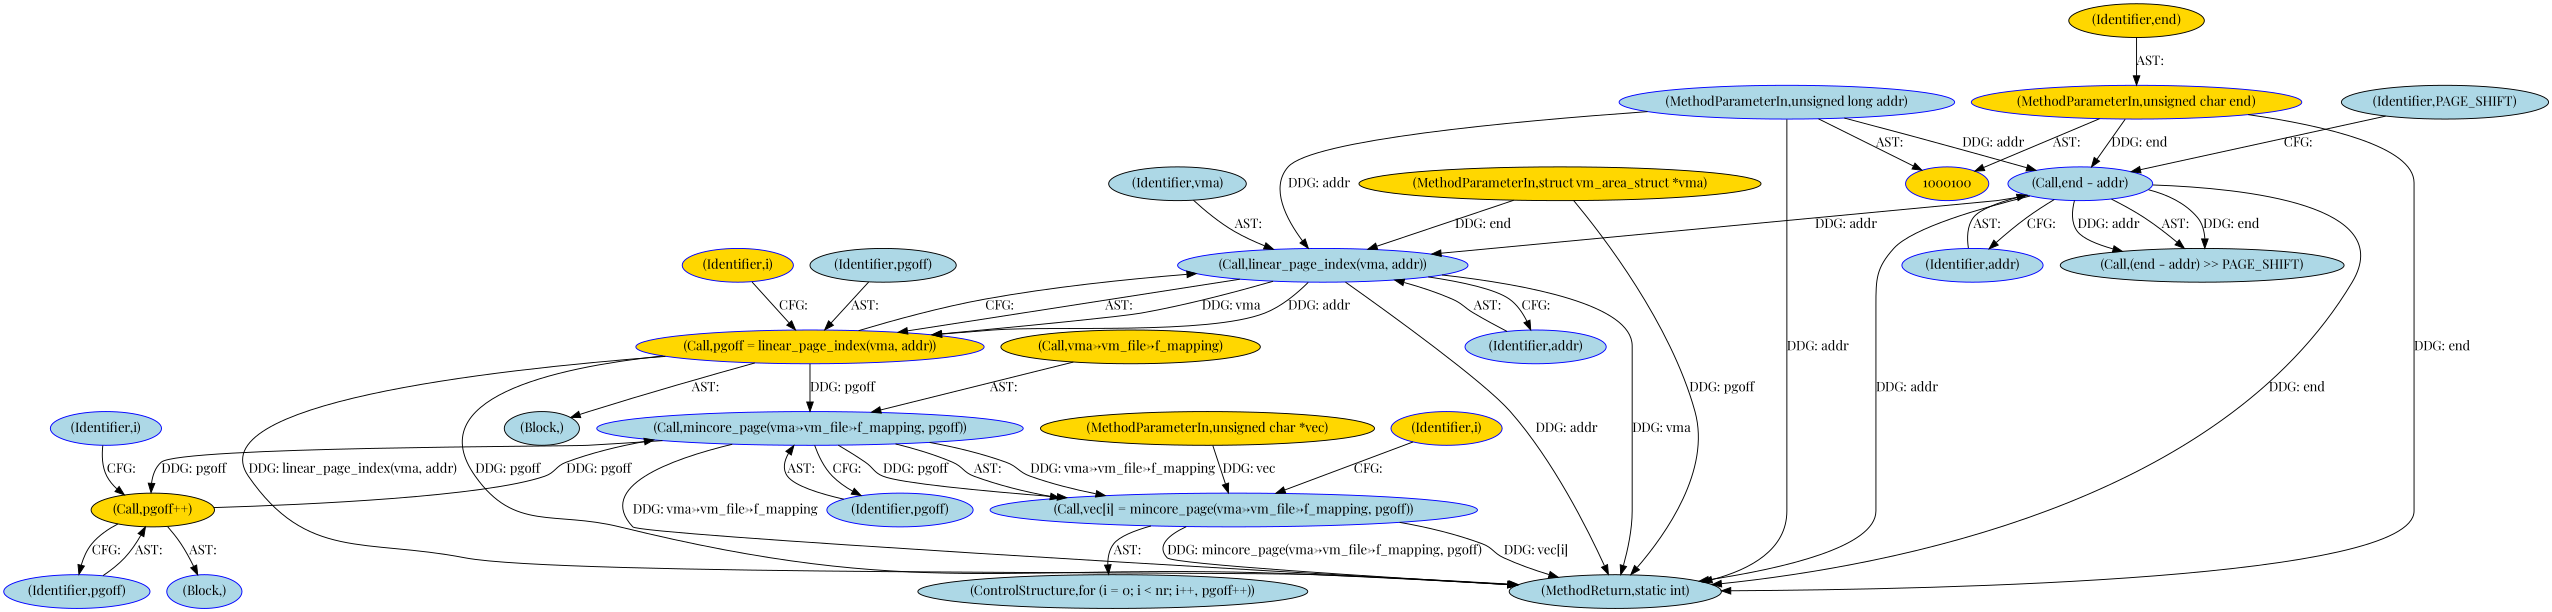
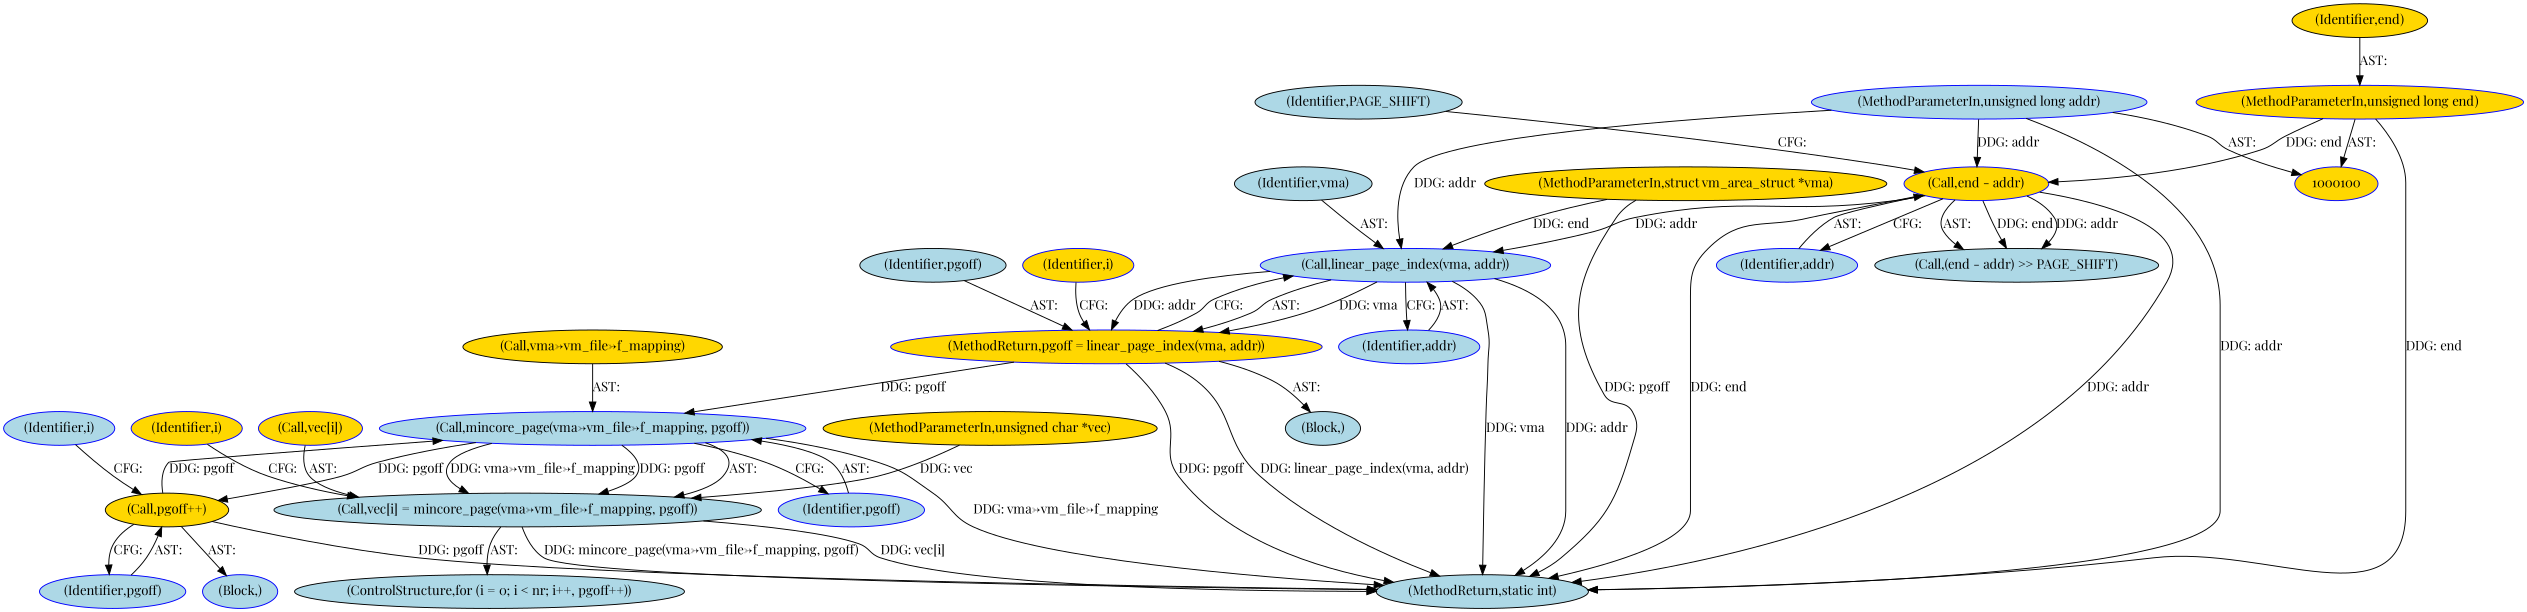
(2137, 102) -> (2360, 102)
(2080, 184) -> (1976, 184)
(810, 347) -> (1106, 347)
none -> (310, 428)
(1234, 510) -> (518, 510)
none -> (556, 568)
